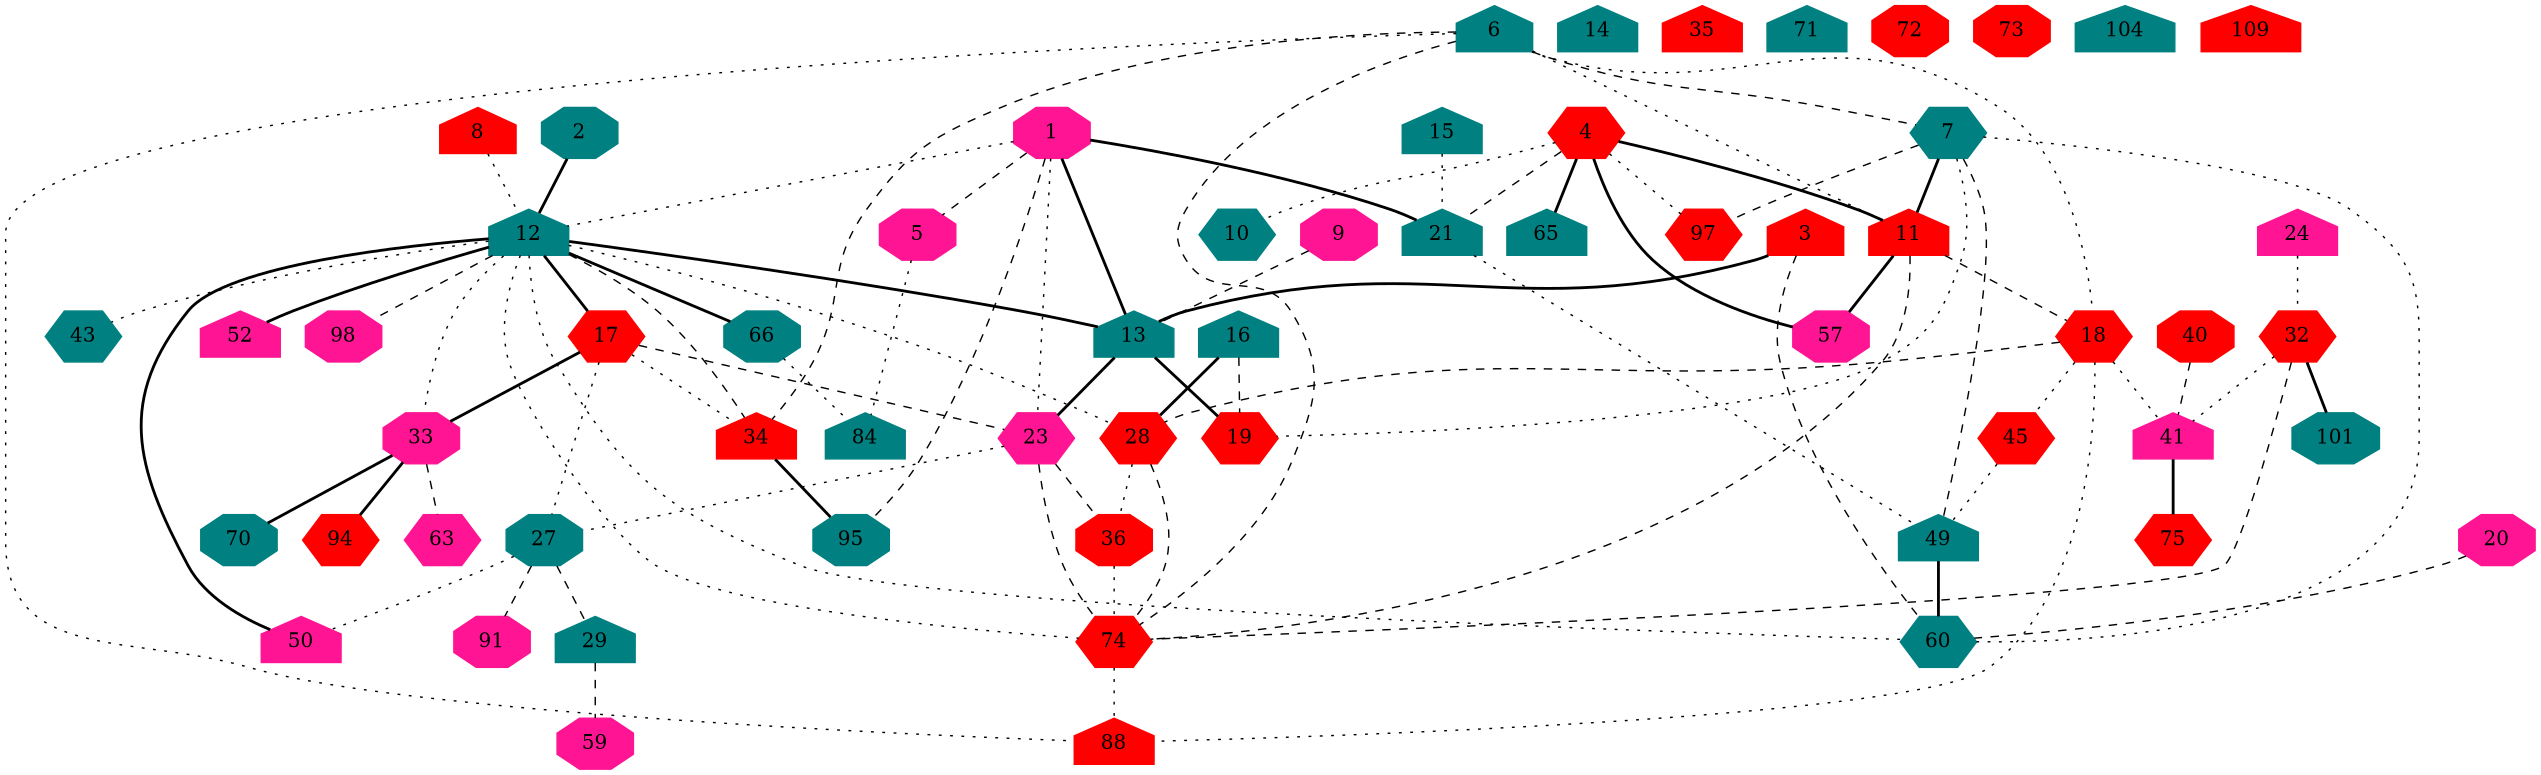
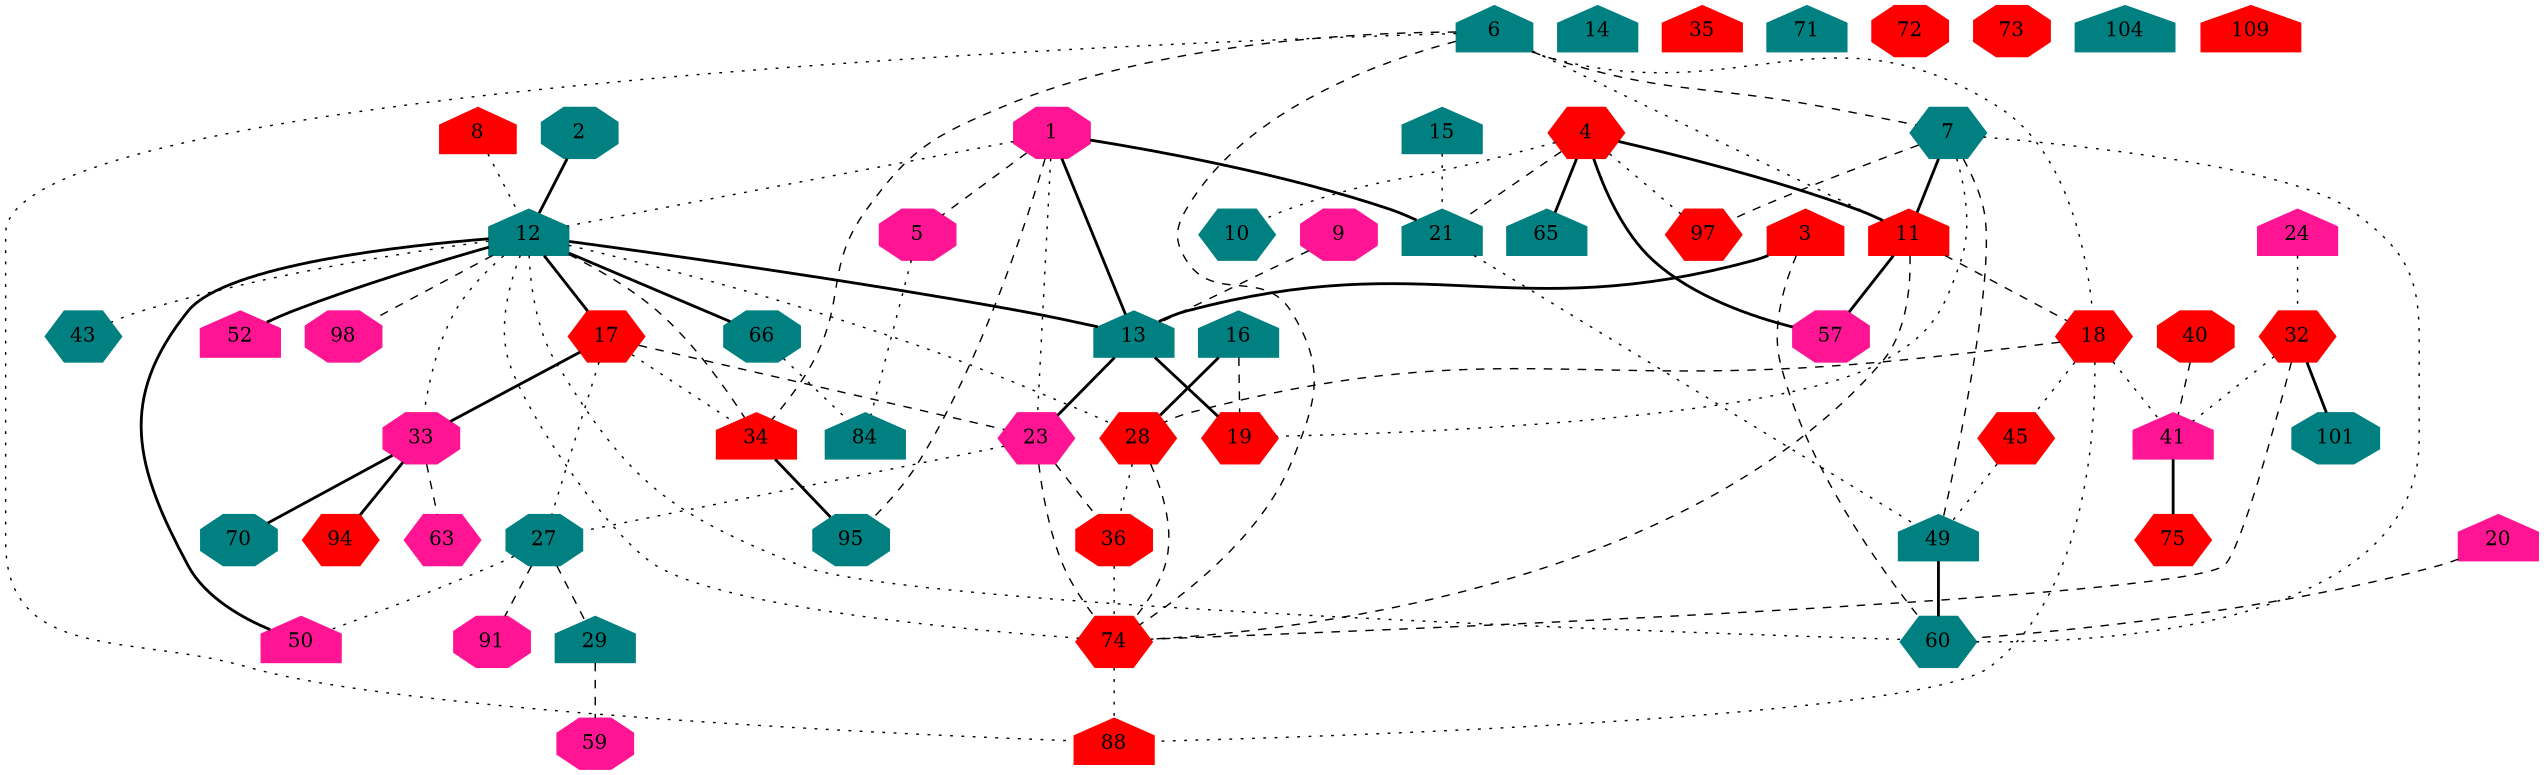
(2497, 540) -> (2498, 540)
